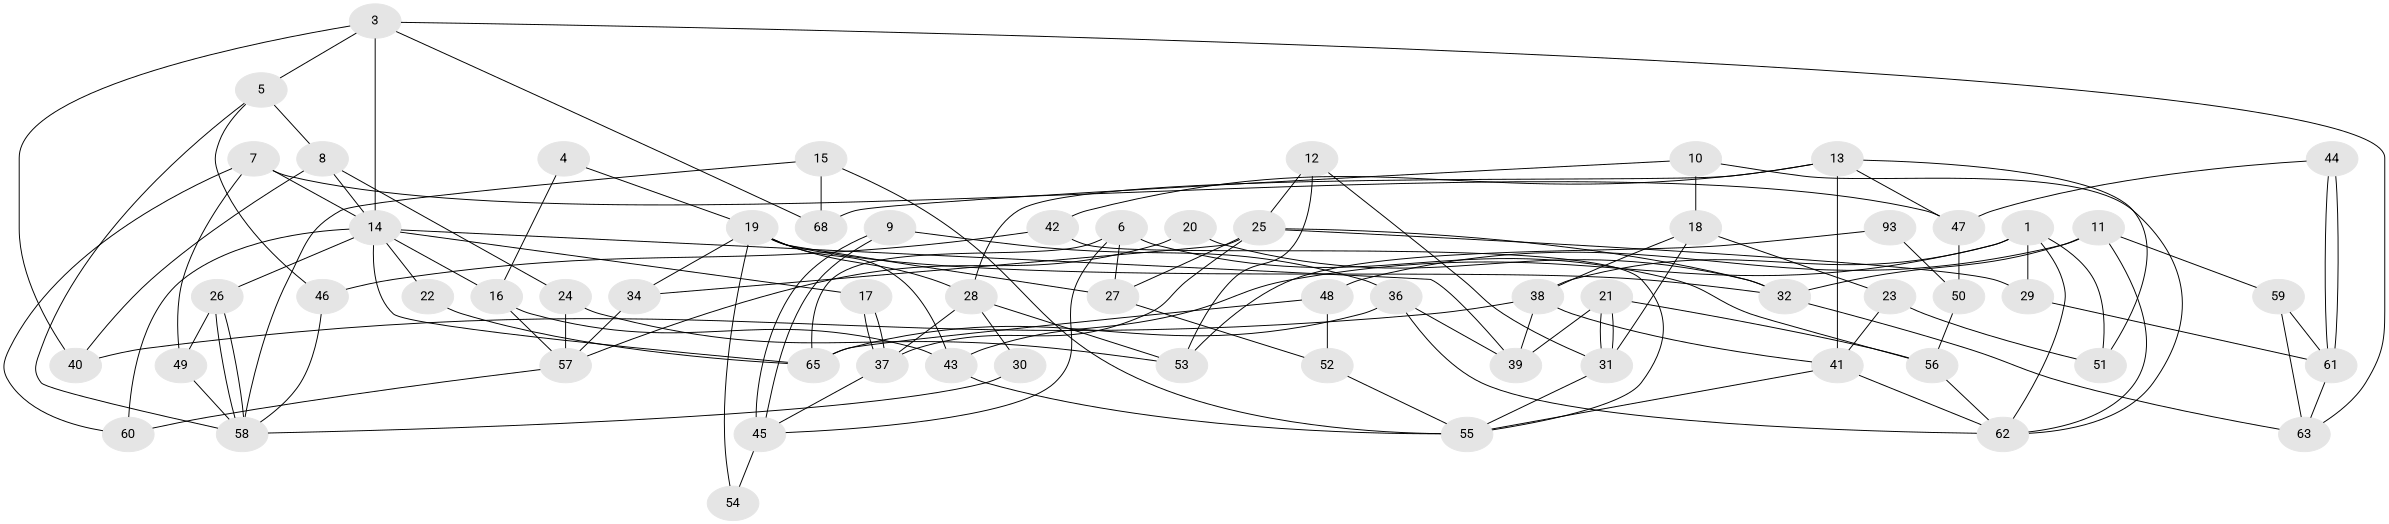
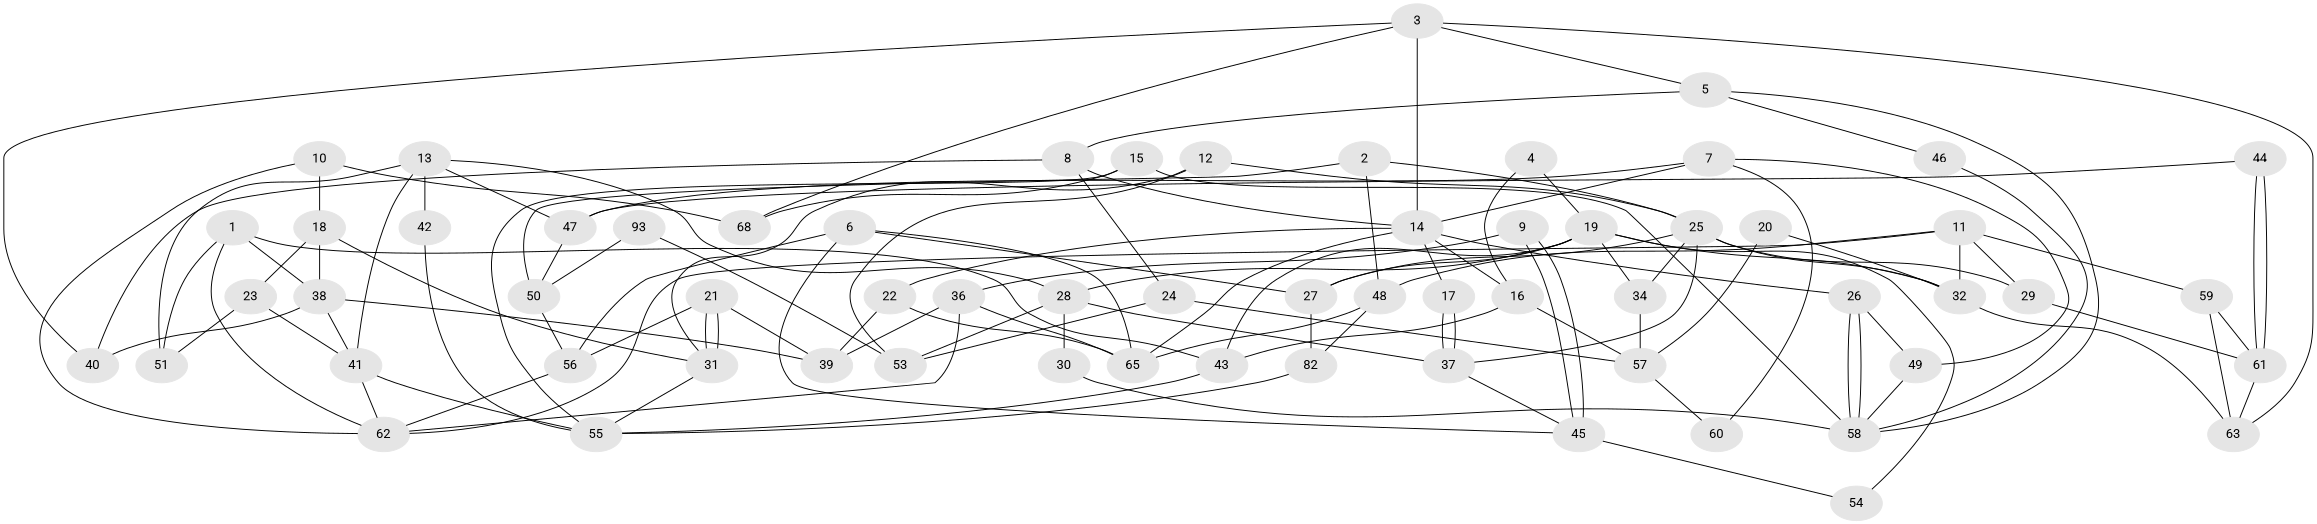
none -> (1365, 159)
(686, 257) -> none
(2028, 262) -> (1994, 262)
(1108, 264) -> (857, 332)
(193, 273) -> none
(1327, 366) -> (1311, 366)
